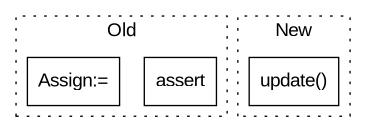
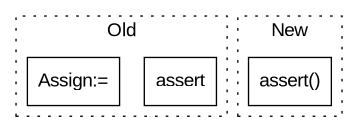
(294, 82) -> (290, 82)
